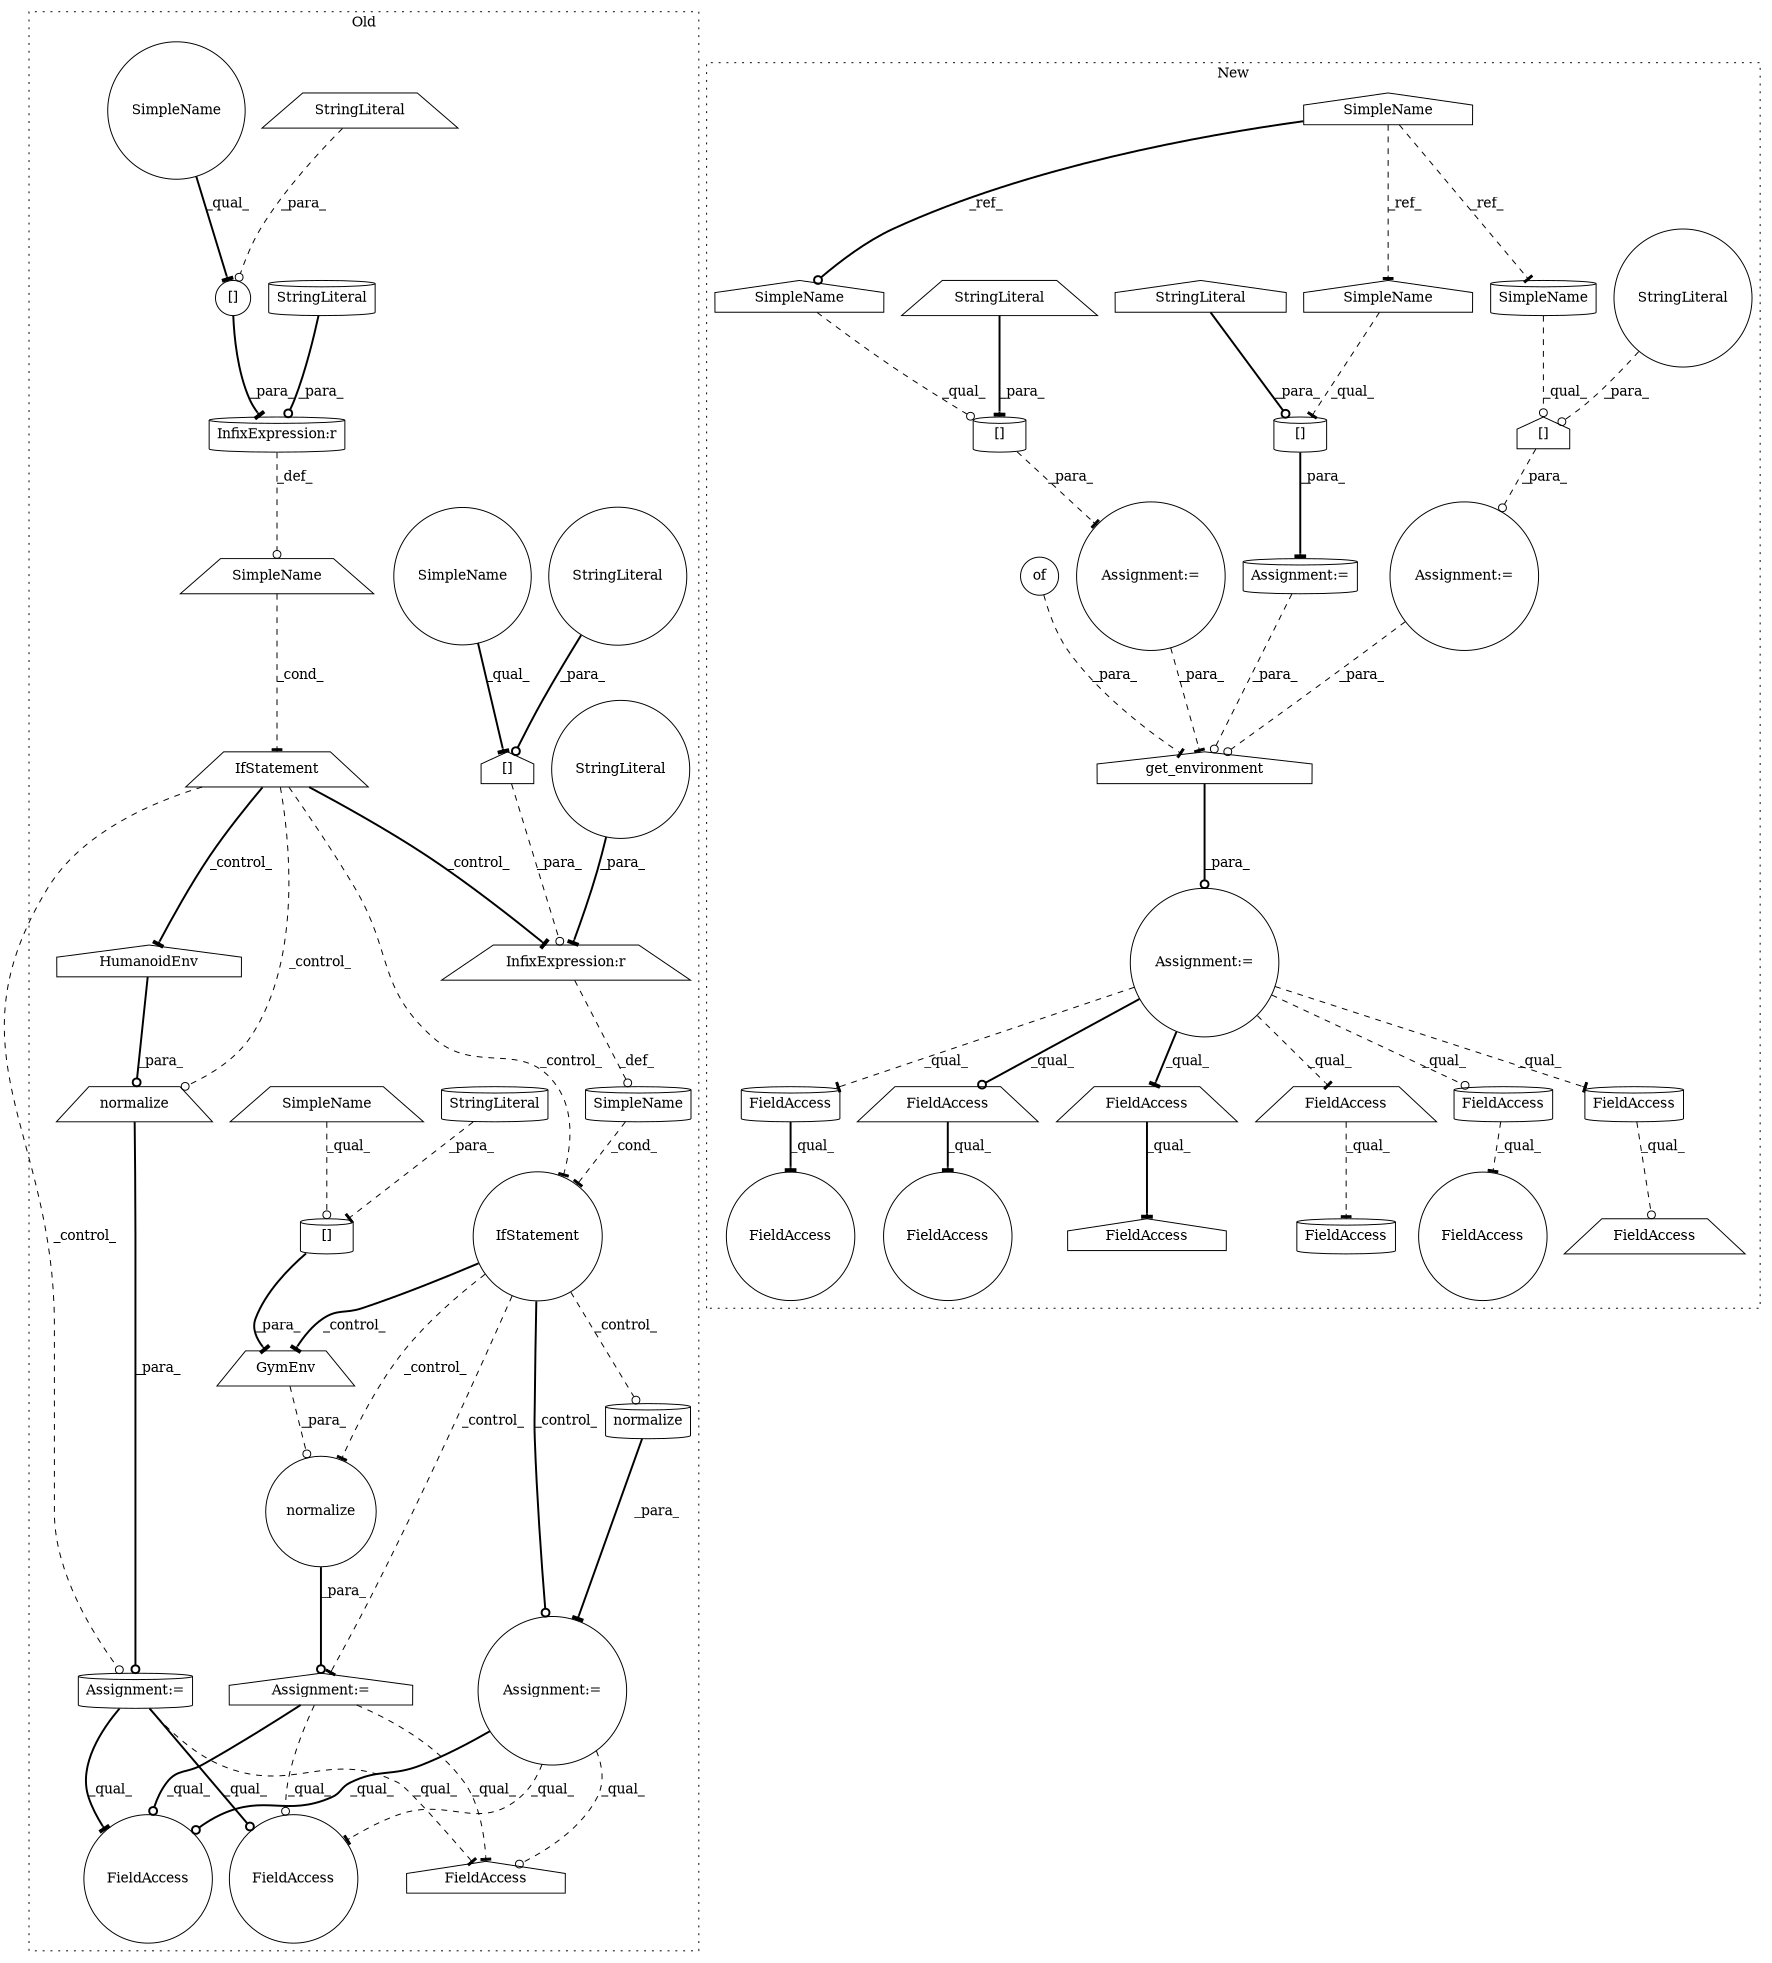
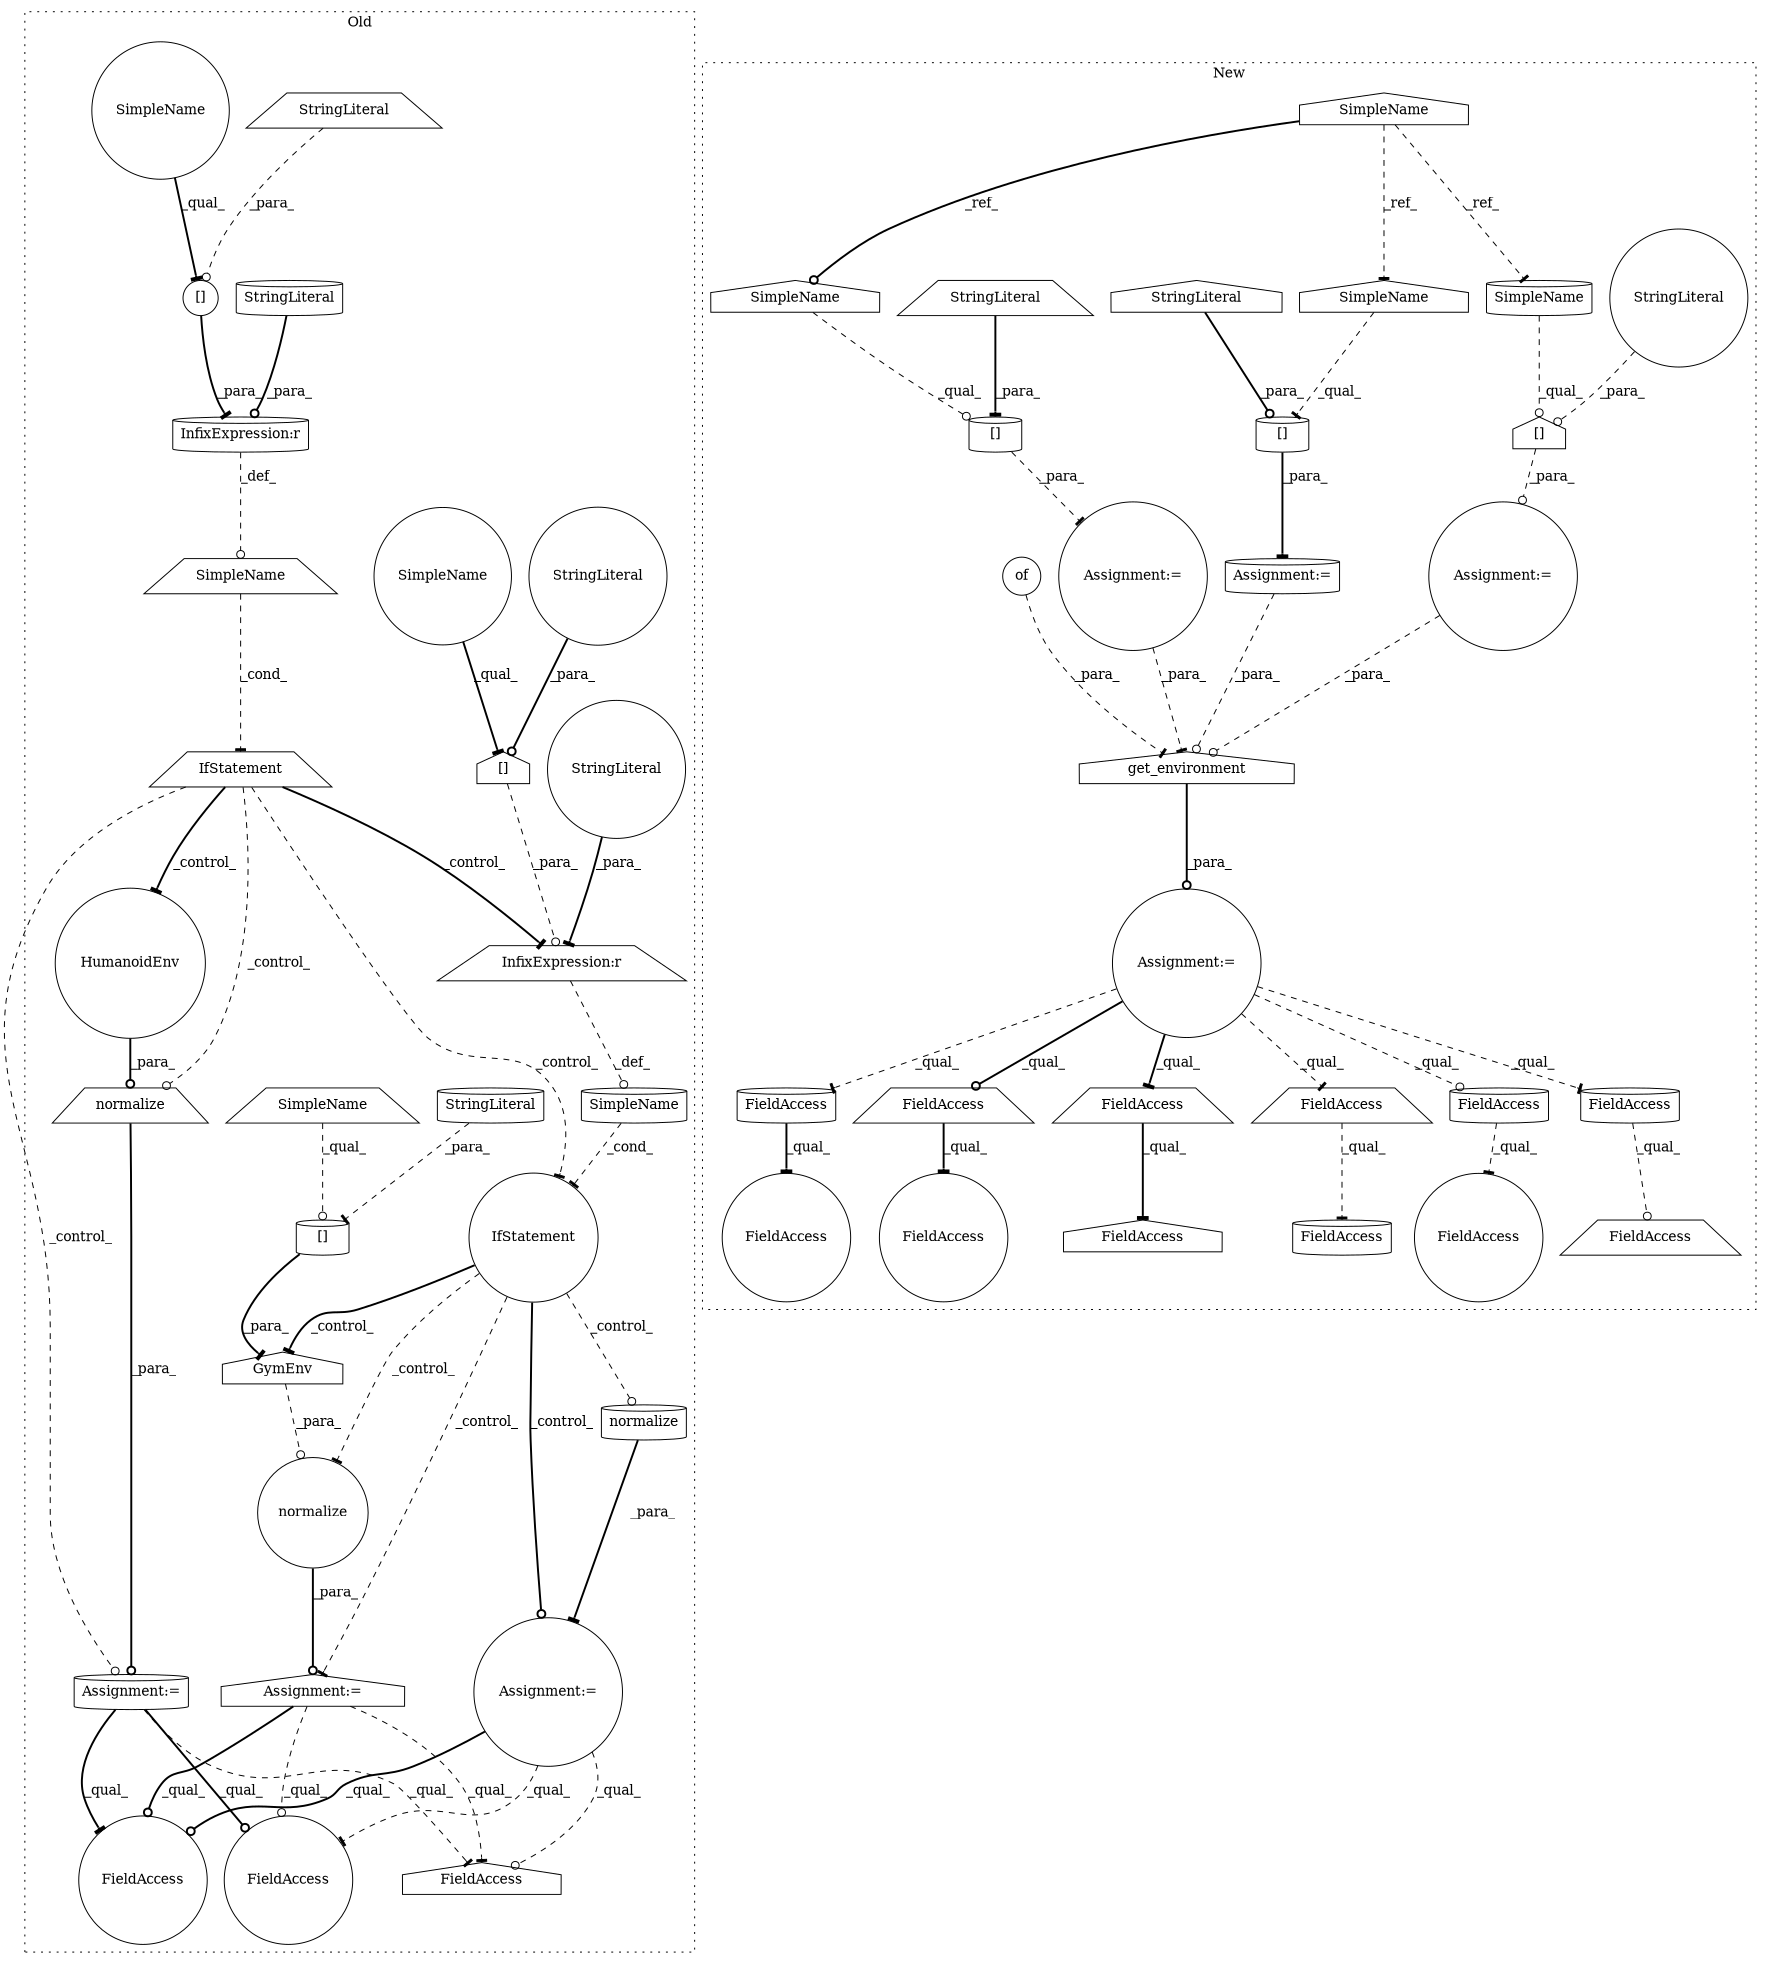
(149, 963) -> (130, 963)
(286, 1368) -> (283, 1370)
